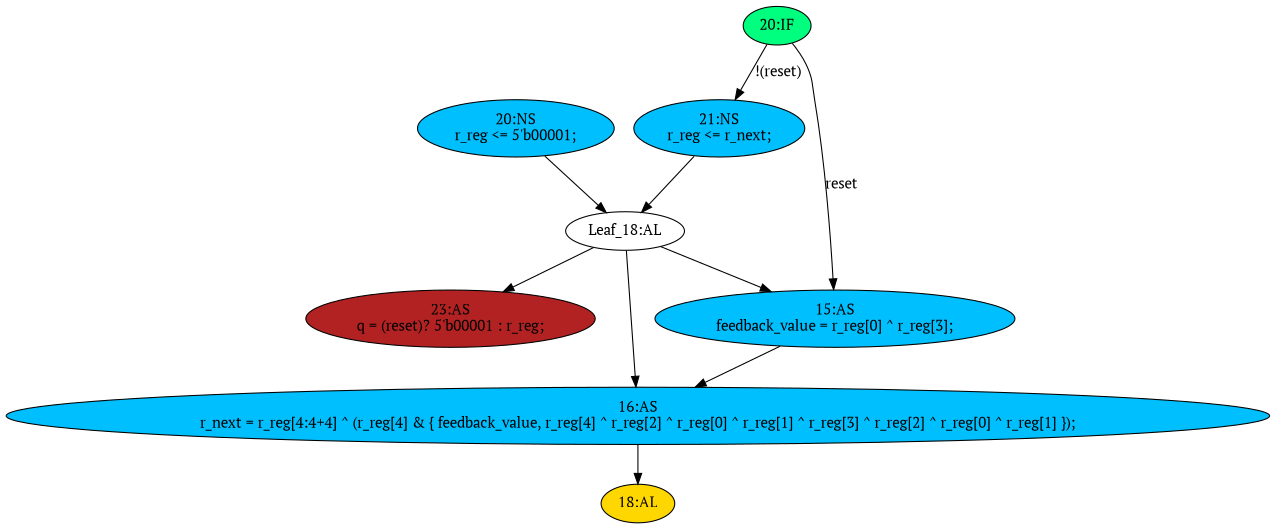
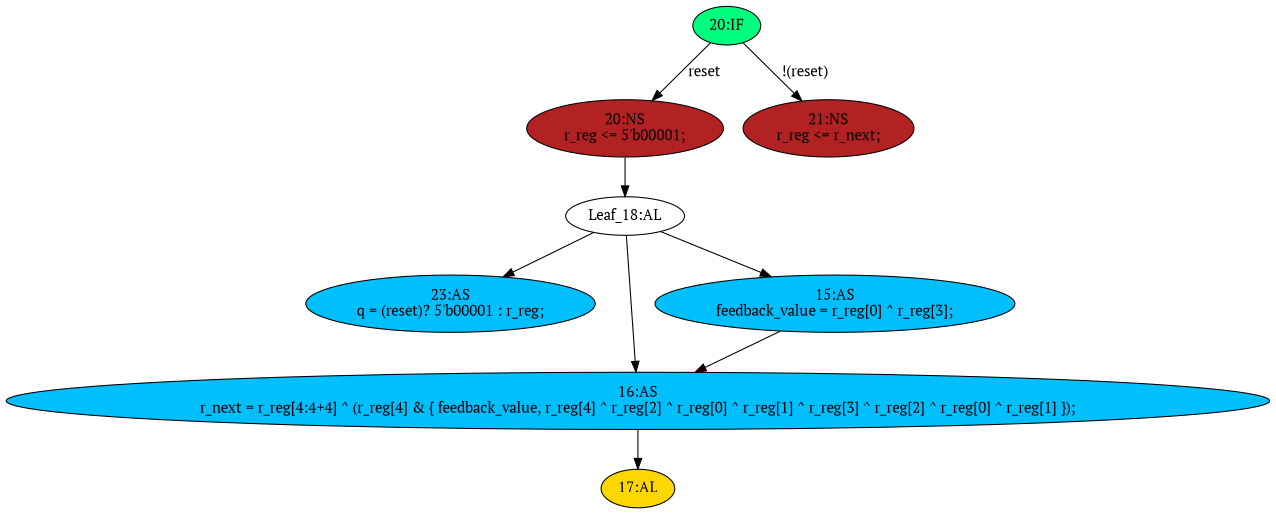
(516, 128) -> (625, 128)
(719, 128) -> (829, 128)
(823, 158) -> (685, 68)
(672, 180) -> none
(451, 319) -> (451, 304)
(638, 504) -> (638, 489)
